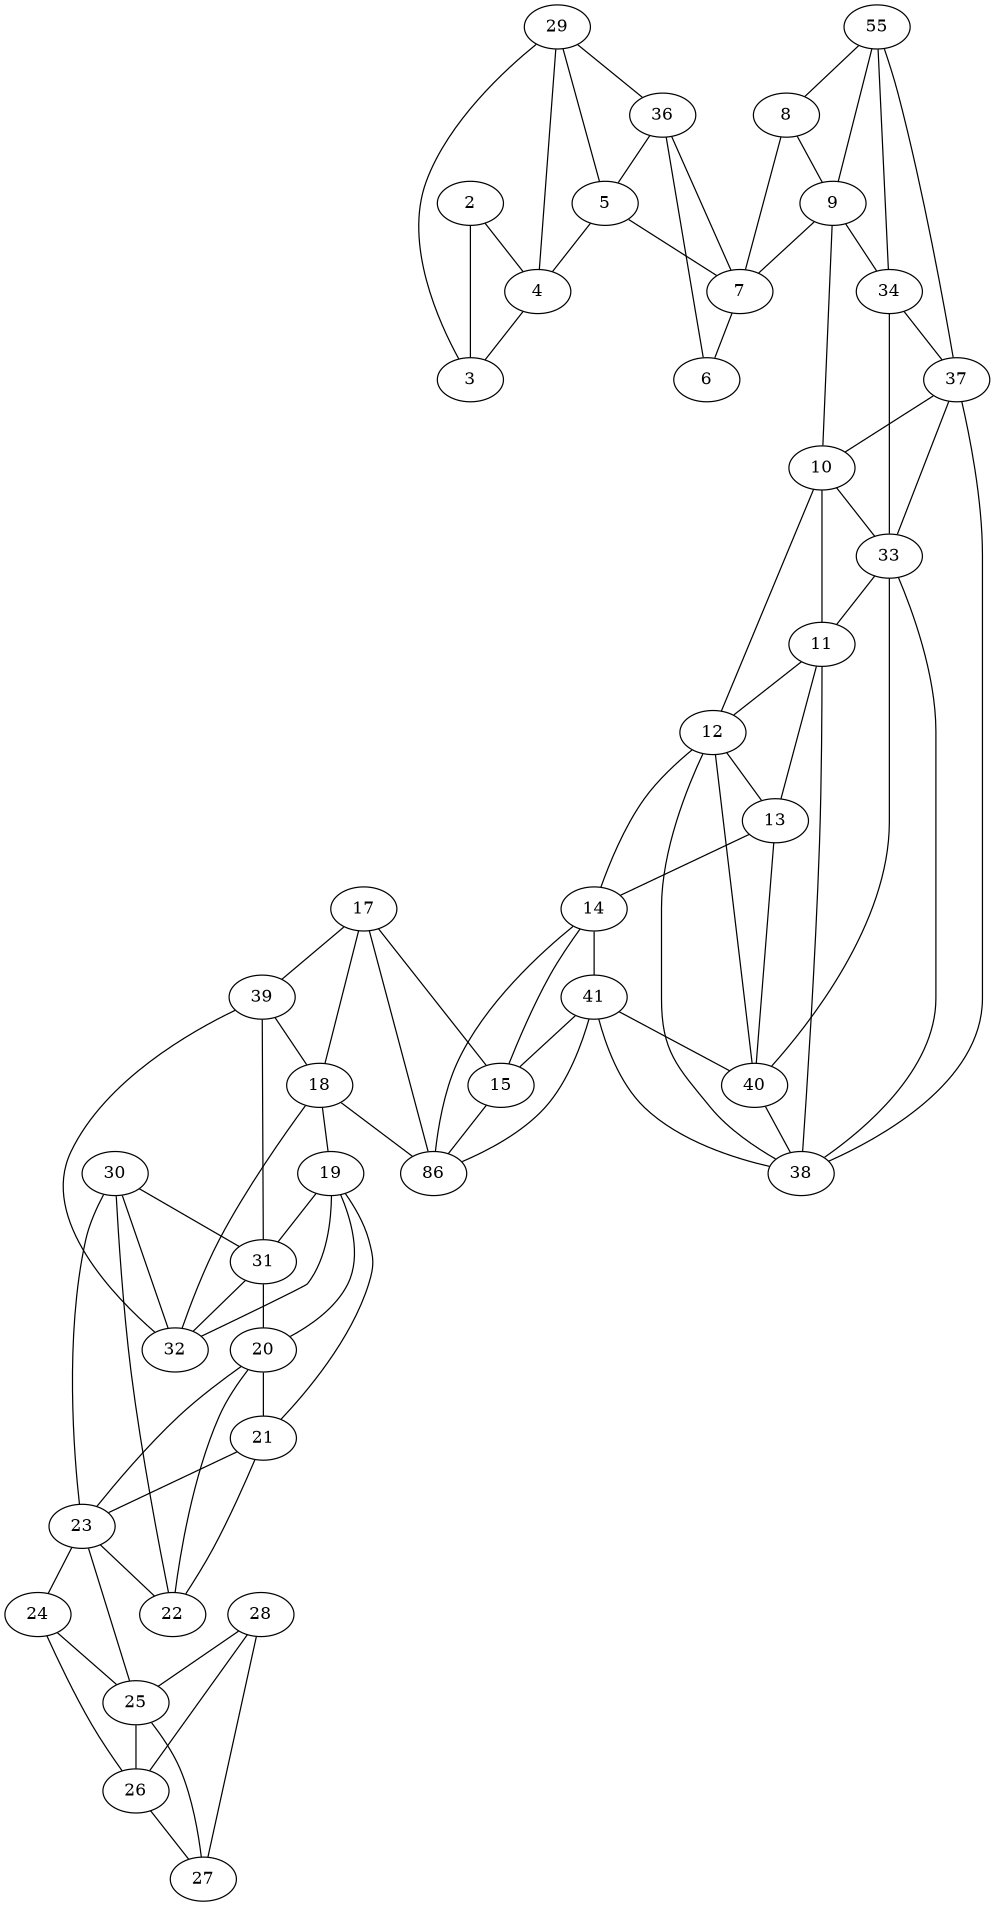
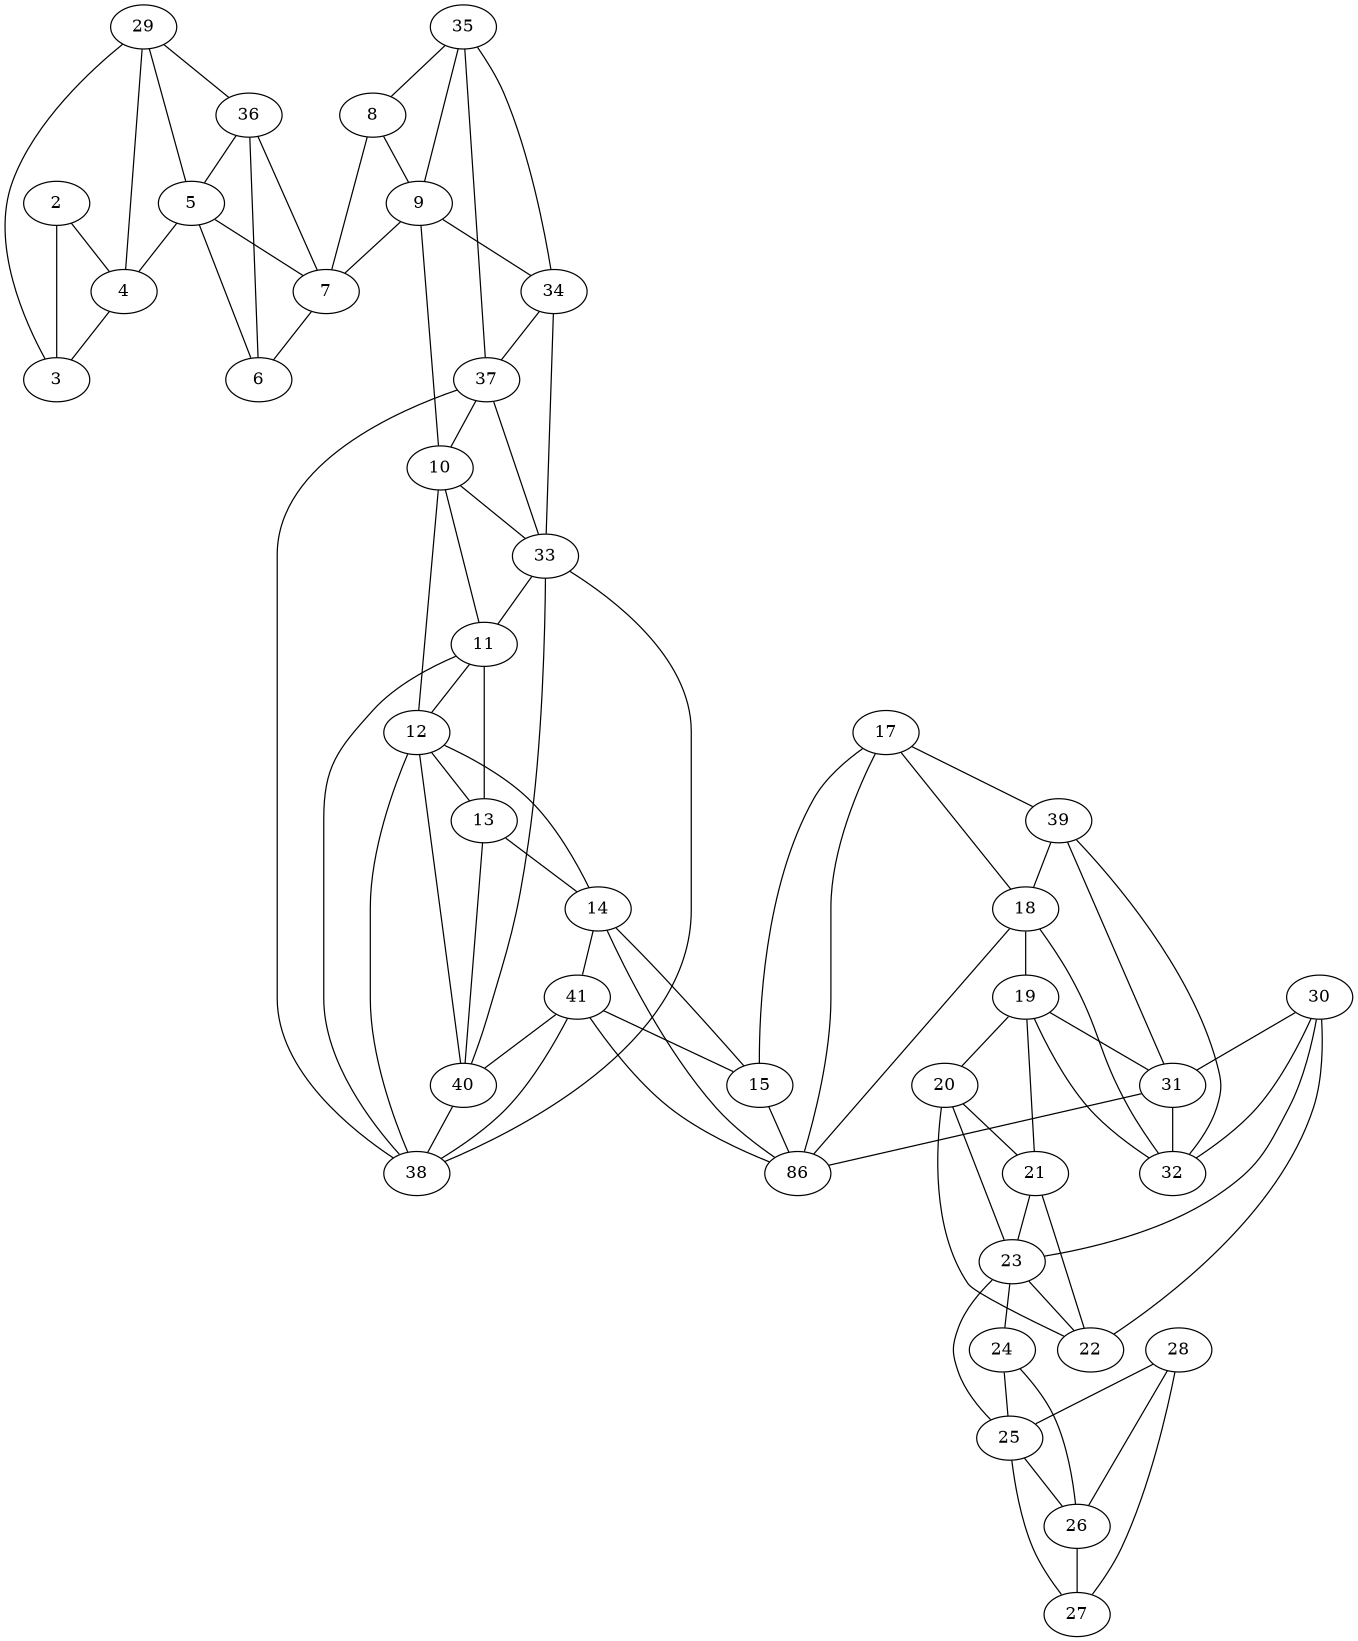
(877, 27) -> (463, 27)
none -> (225, 291)
(263, 1297) -> (977, 1131)
